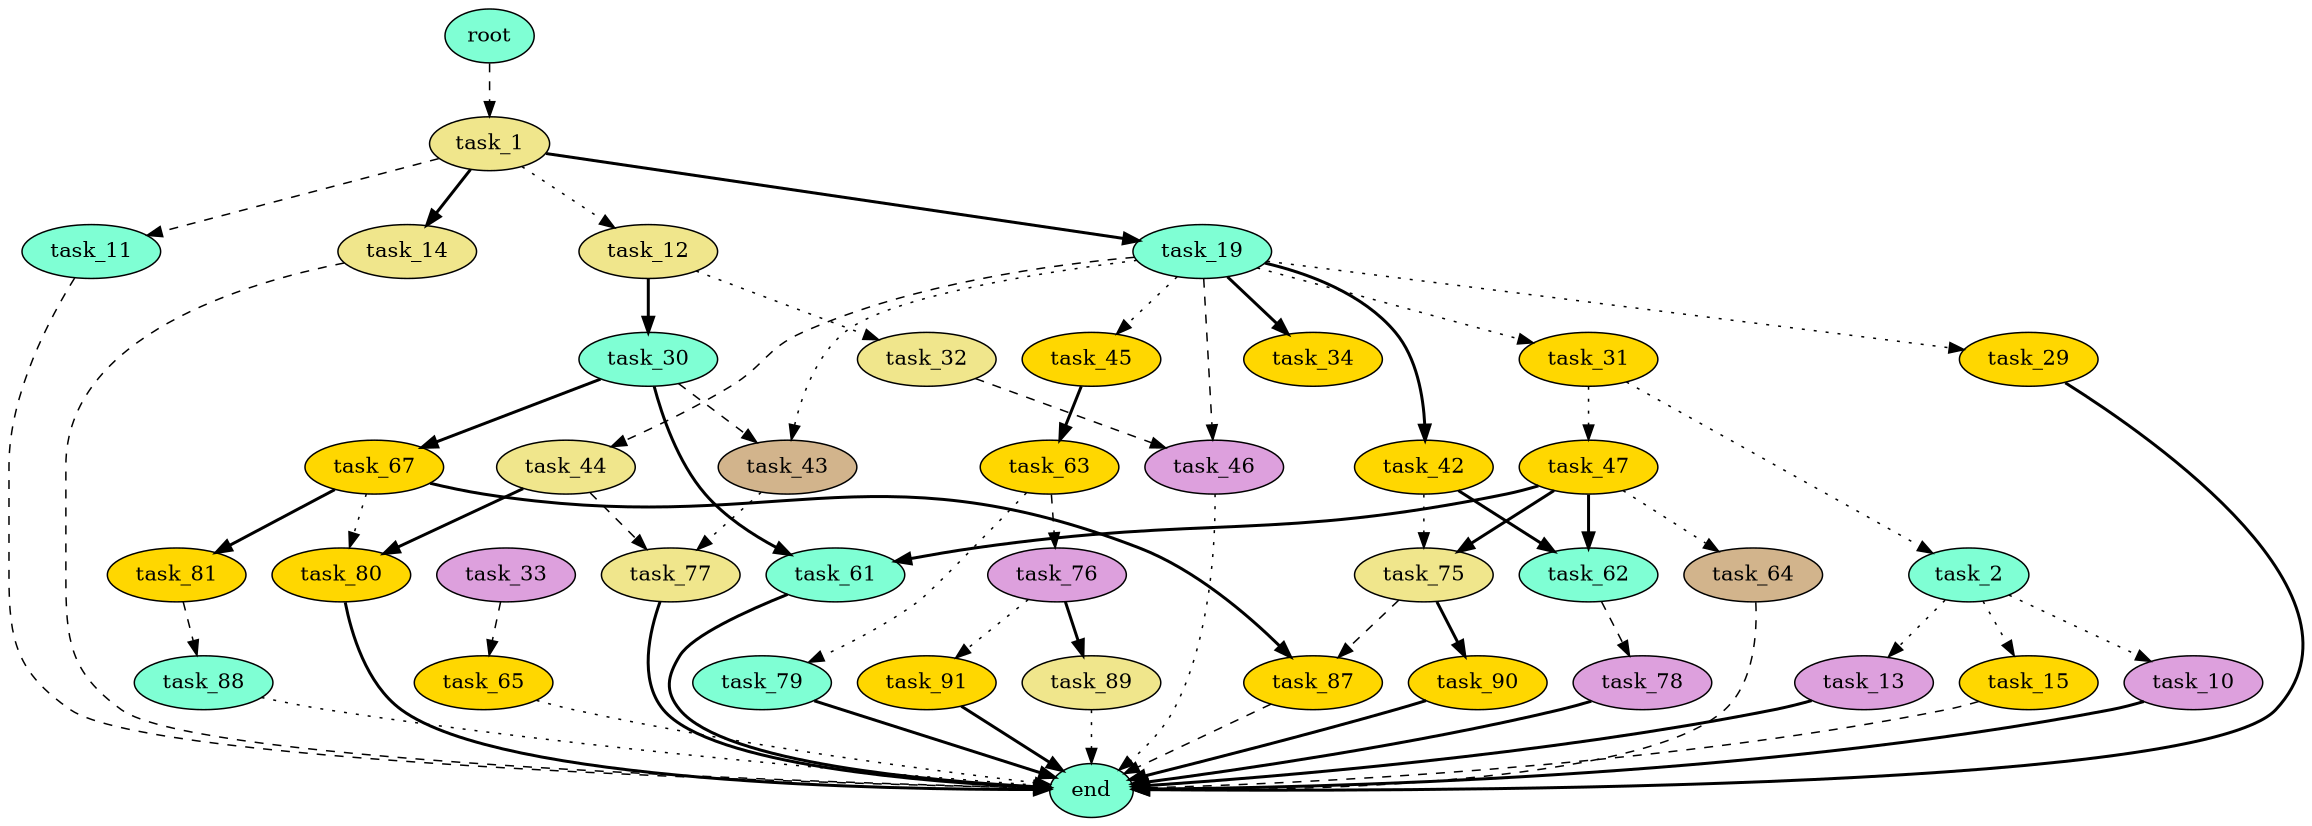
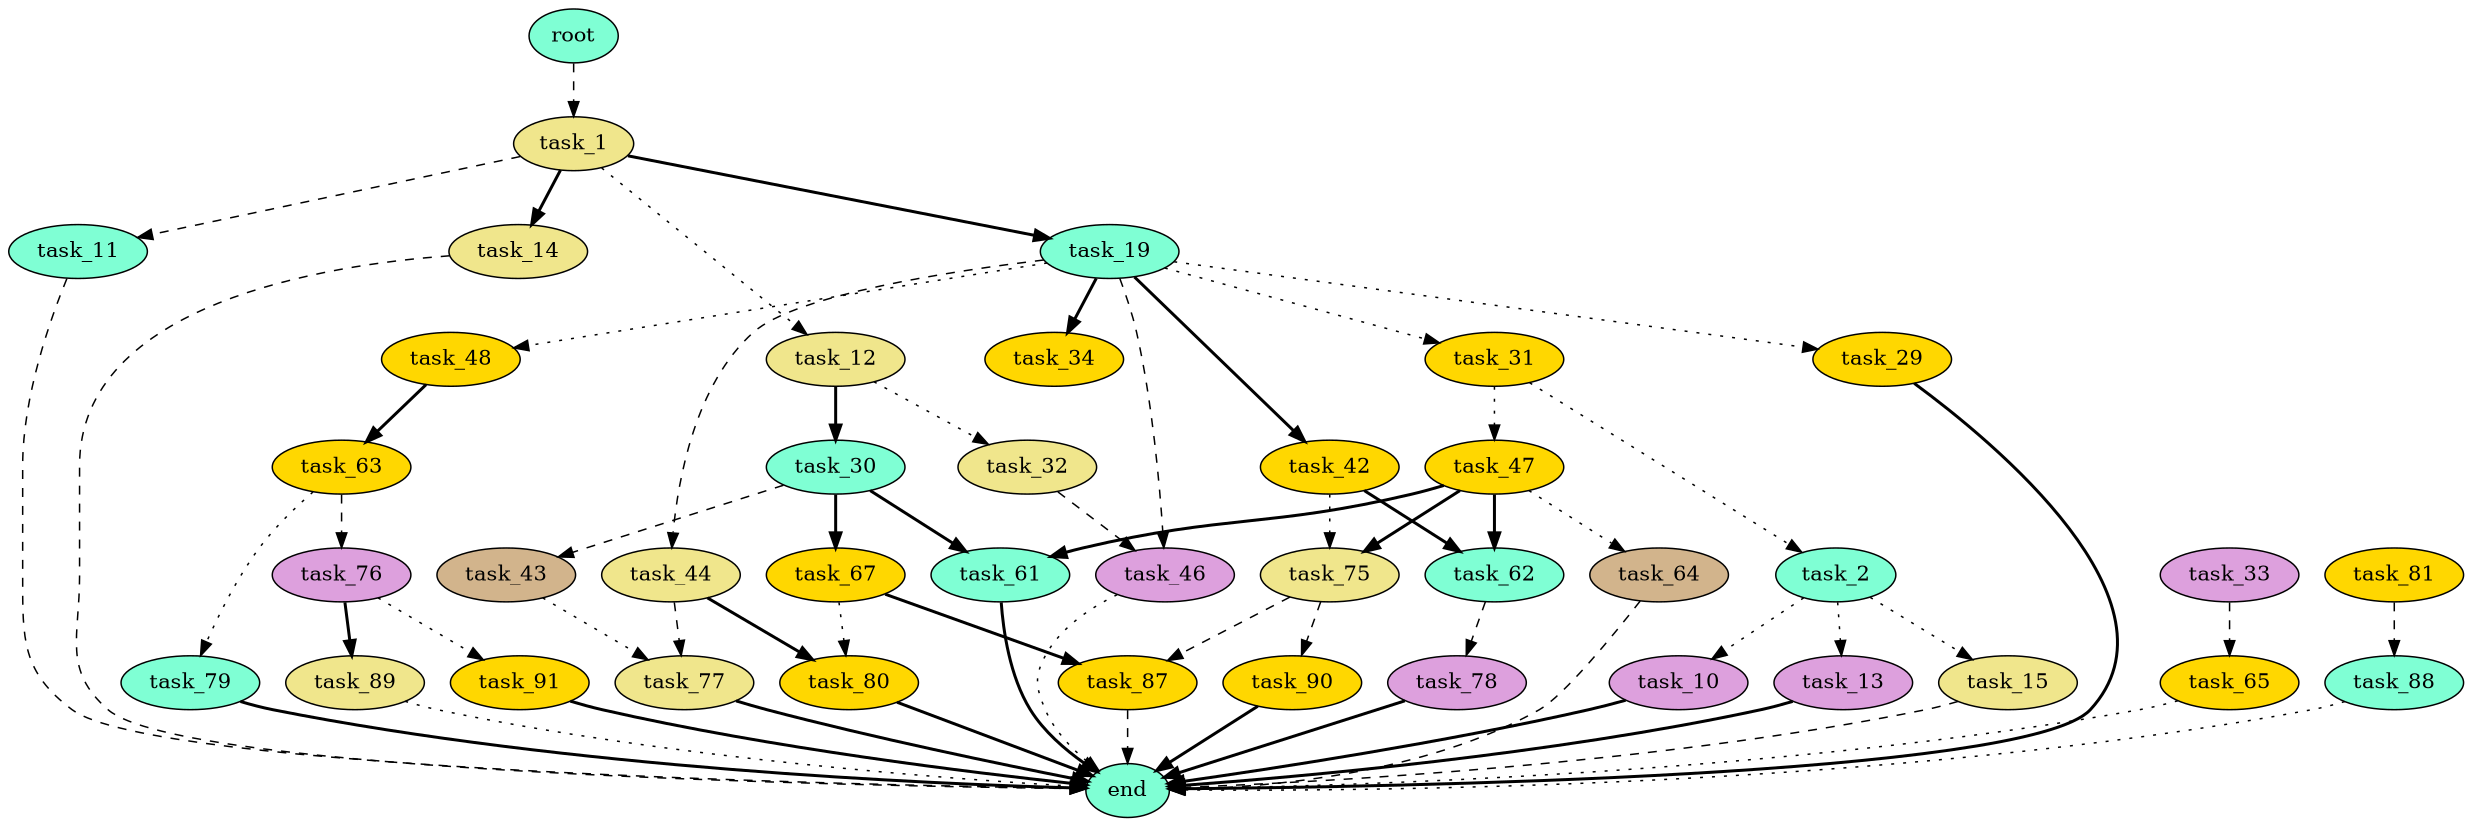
(877, 315) -> none
(1091, 359) -> (451, 359)
(282, 517) -> none
(1447, 622) -> (1314, 621)
(2029, 683) -> (2008, 683)
